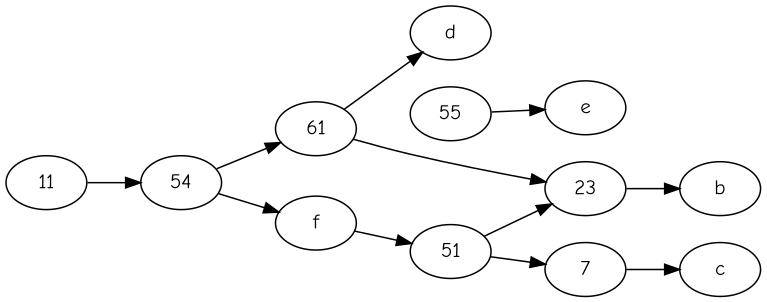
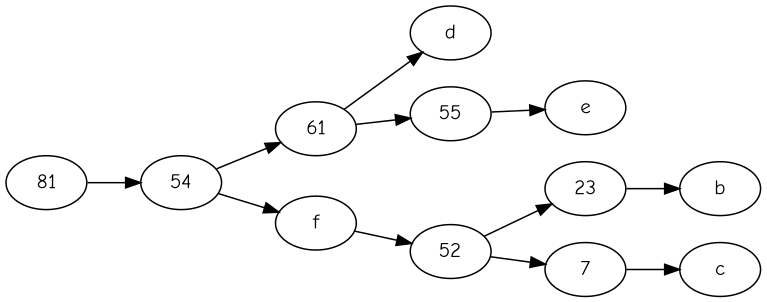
(442, 161) -> (376, 122)
(46, 183) -> (46, 183)
(451, 252) -> (451, 252)
